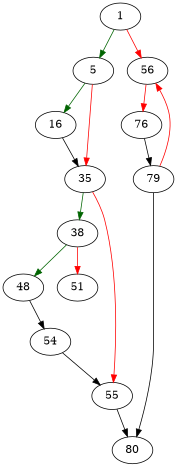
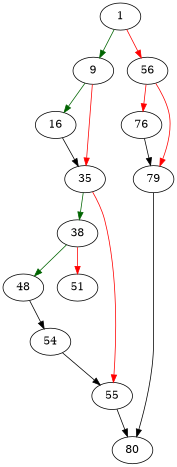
(93, 71) -> (93, 71)
(170, 128) -> (170, 120)
